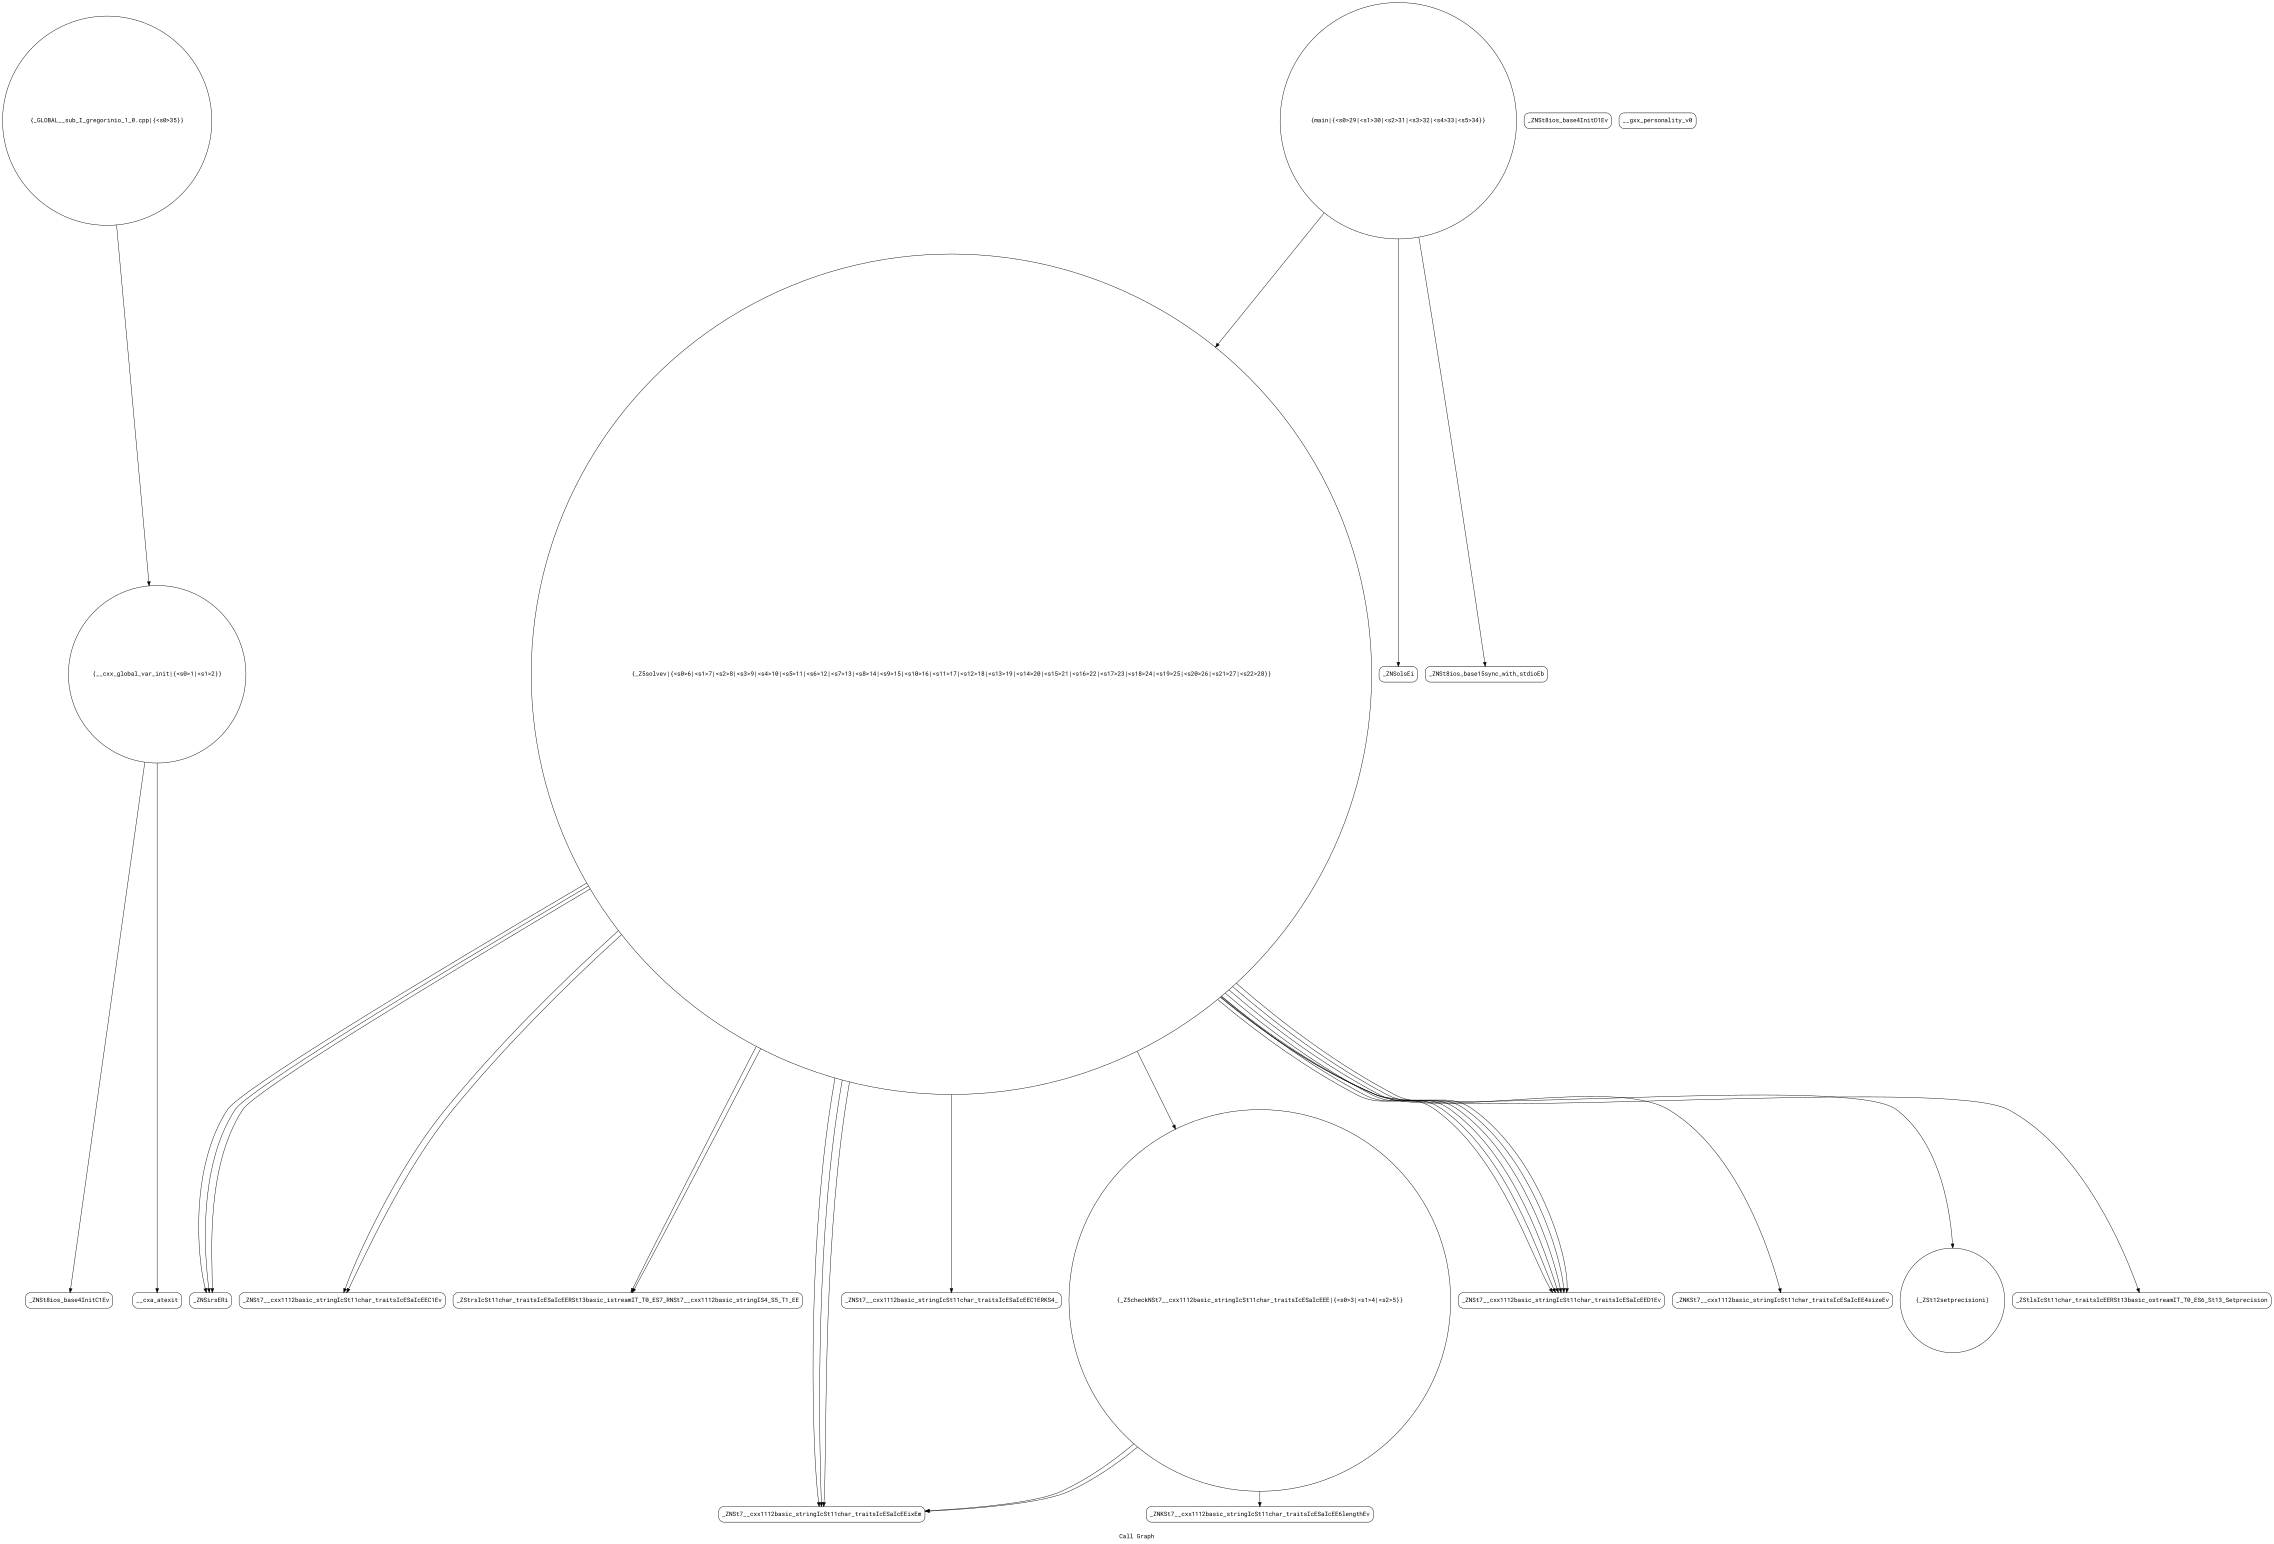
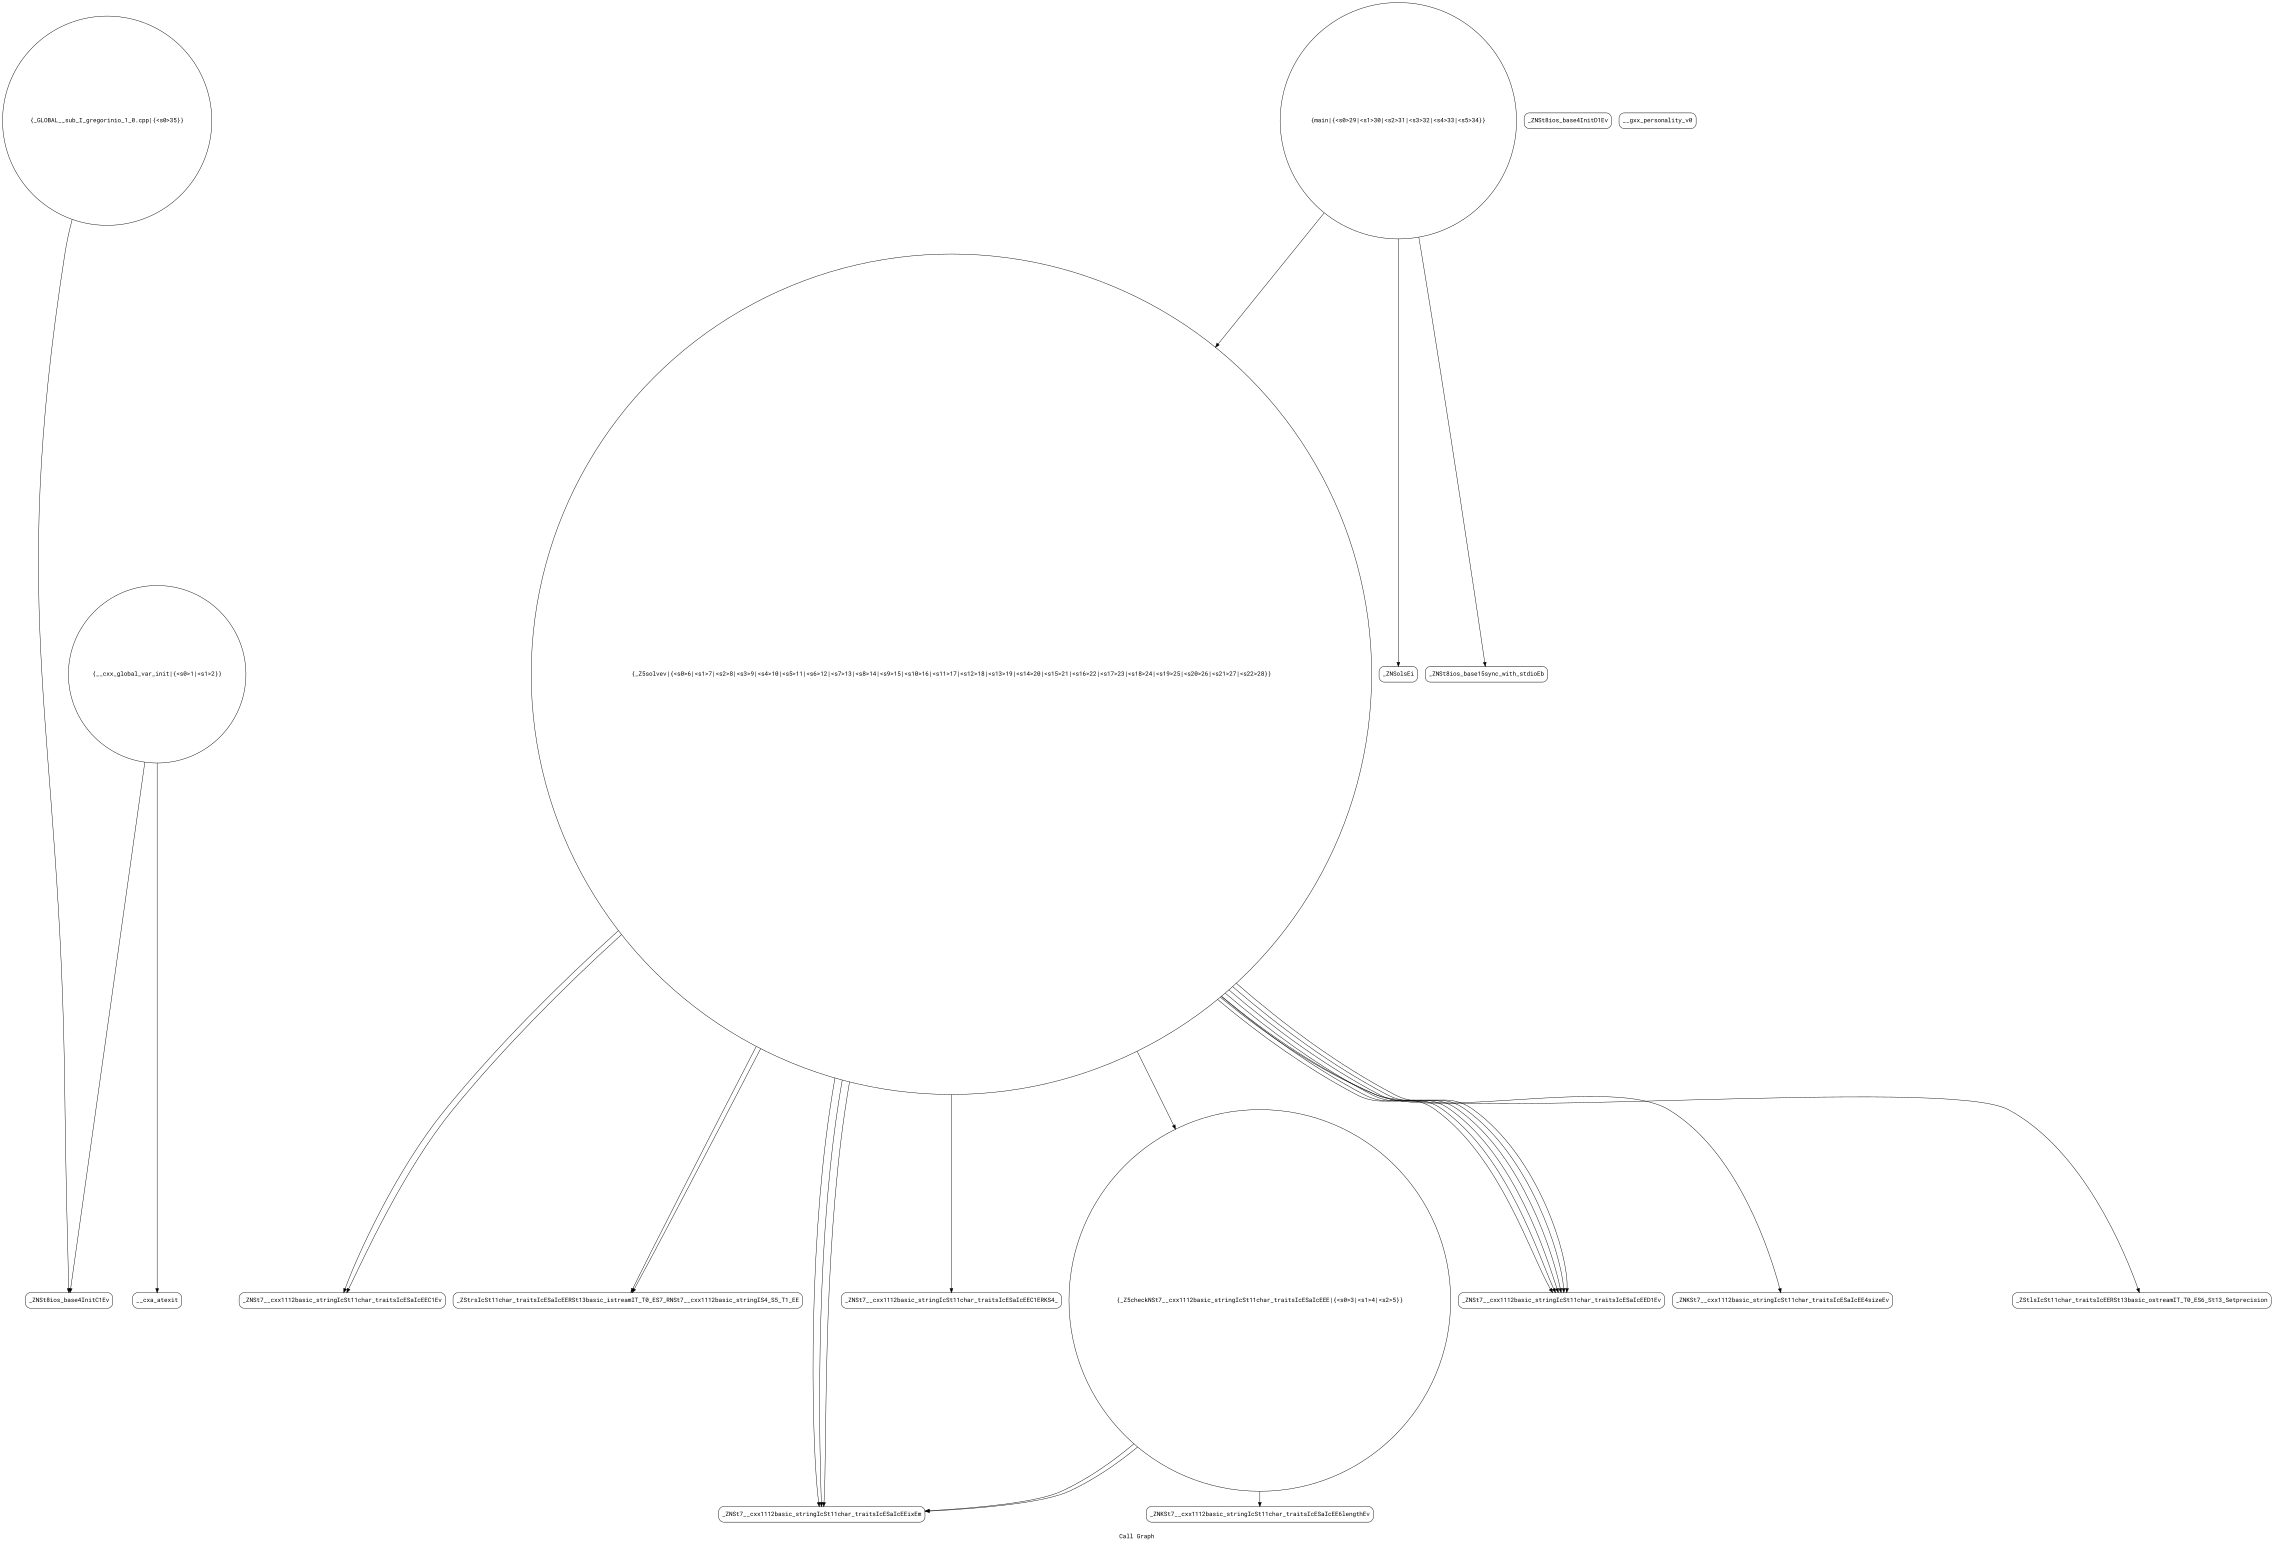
(133, 403) -> (47, 753)
(211, 1300) -> none
(1952, 1300) -> none
